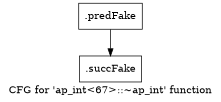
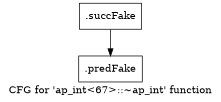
(110, 39) -> (110, 39)
